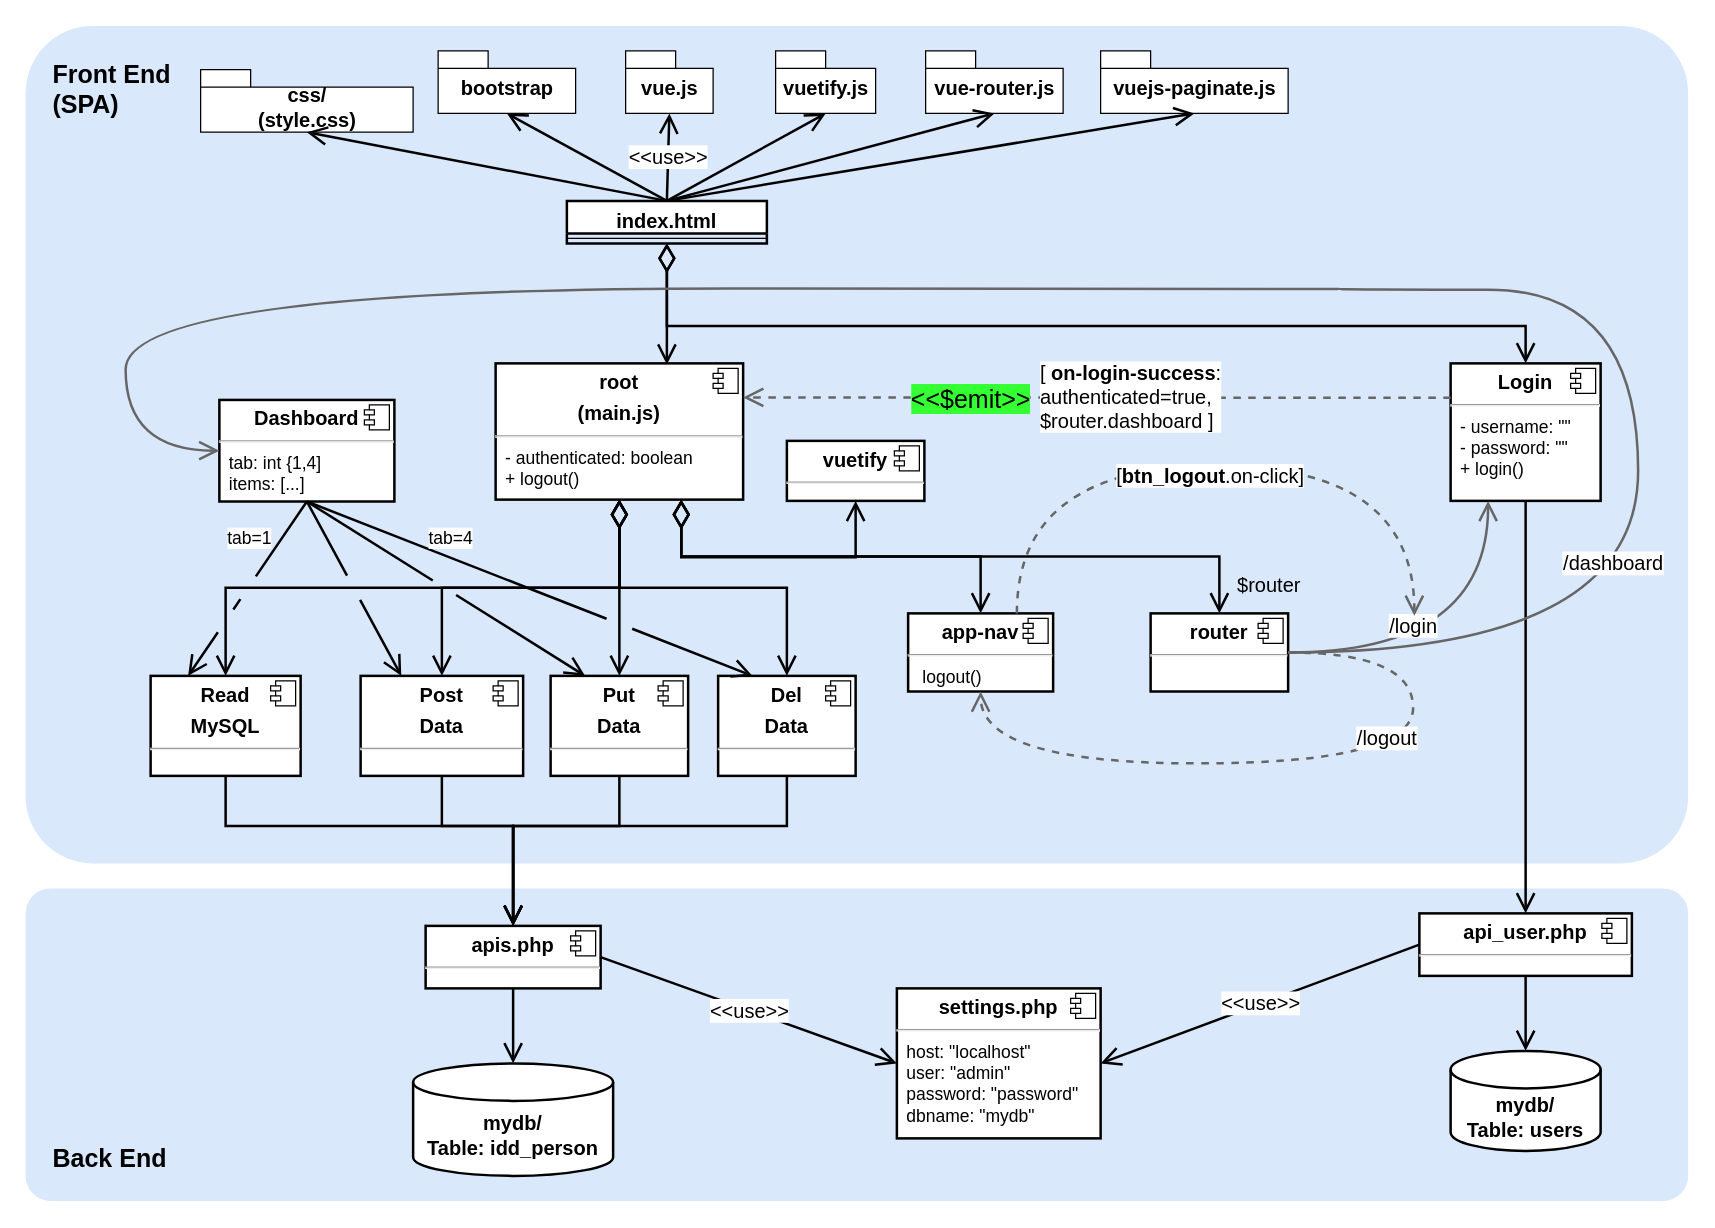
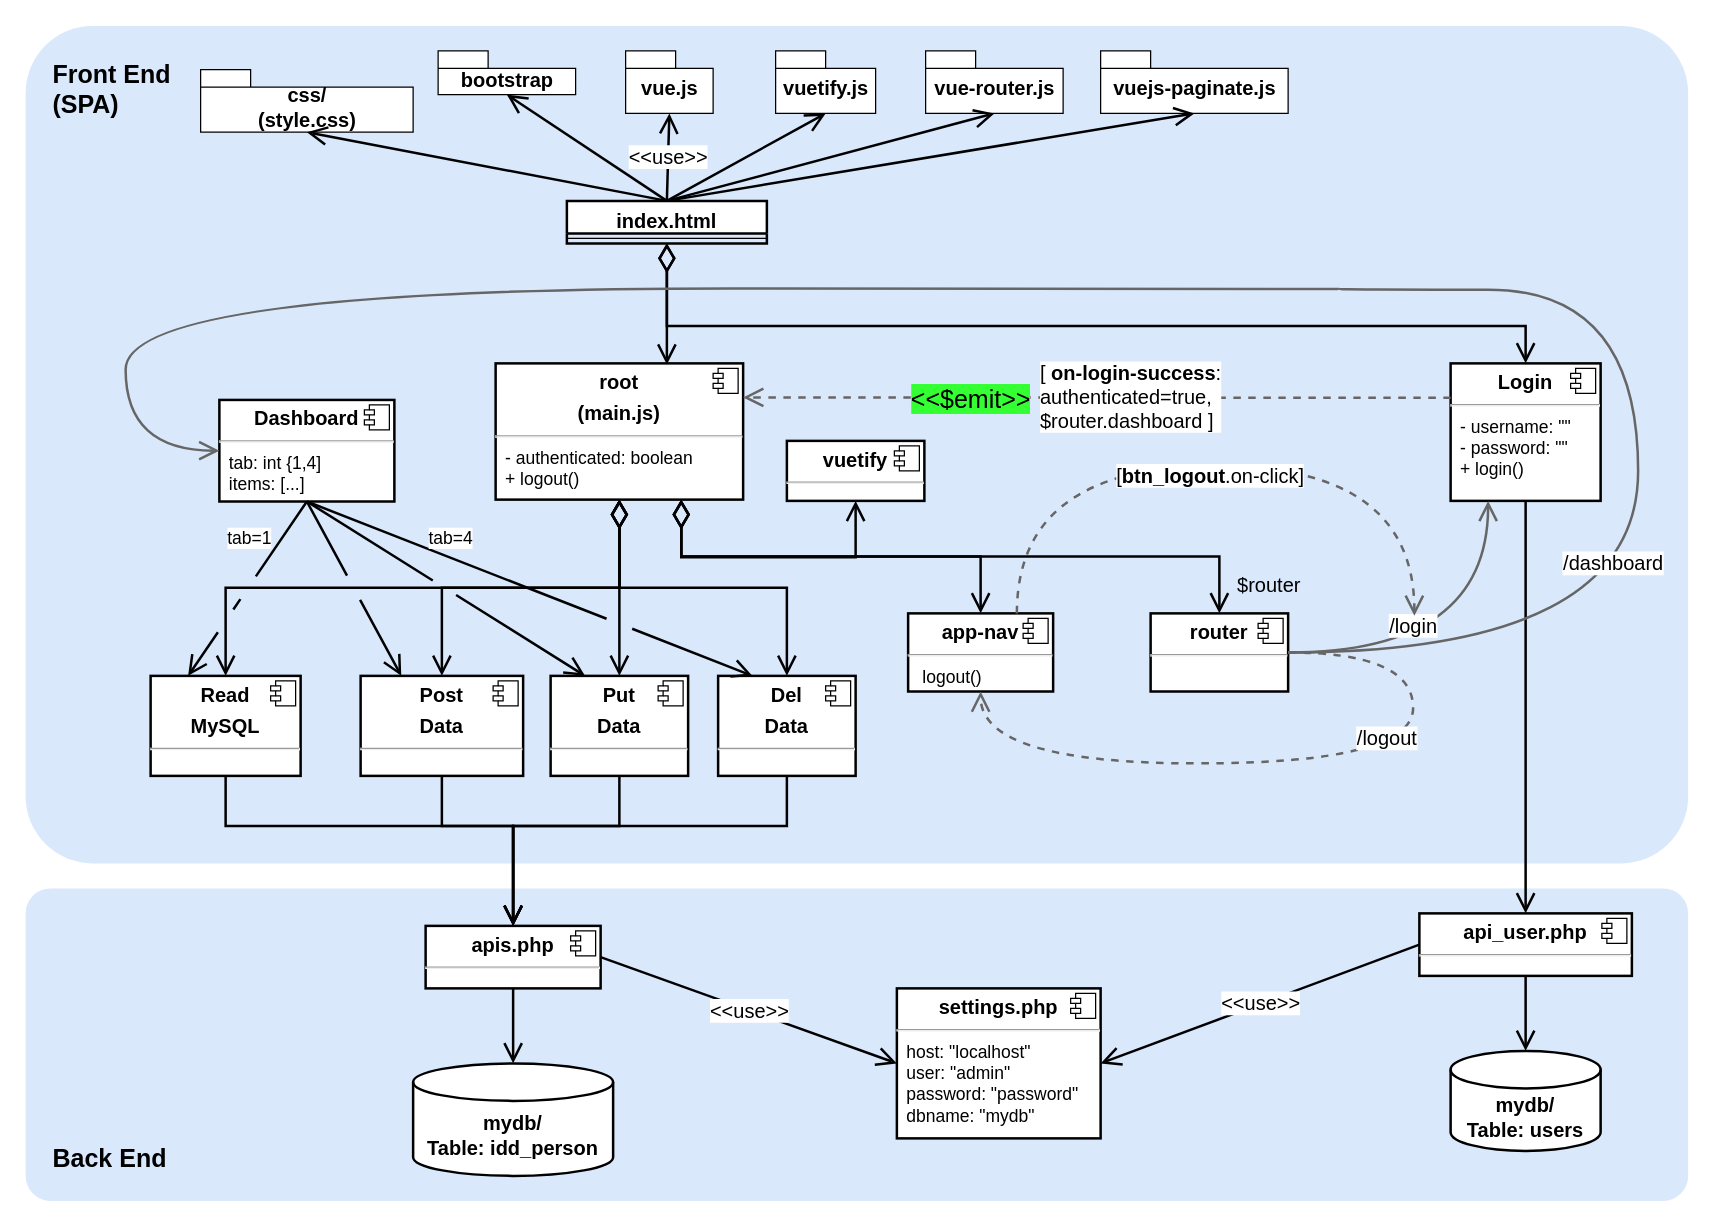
(507, 82) -> (507, 73)
